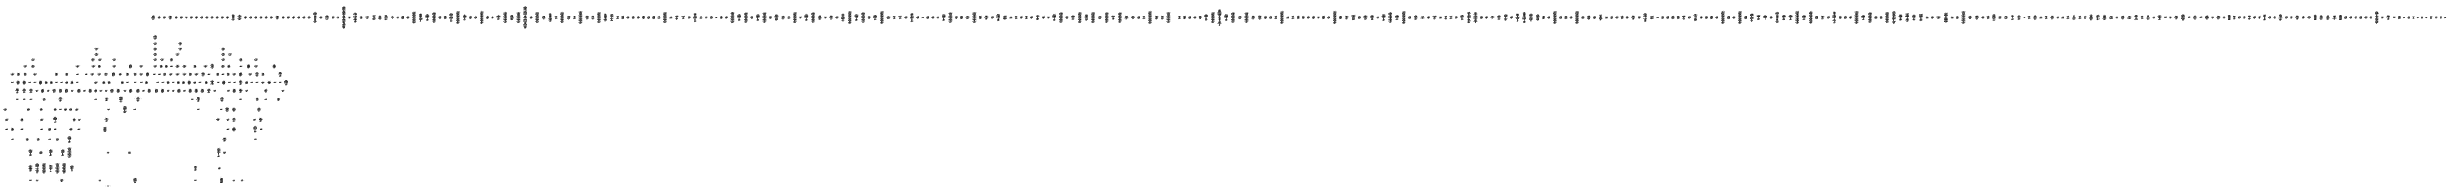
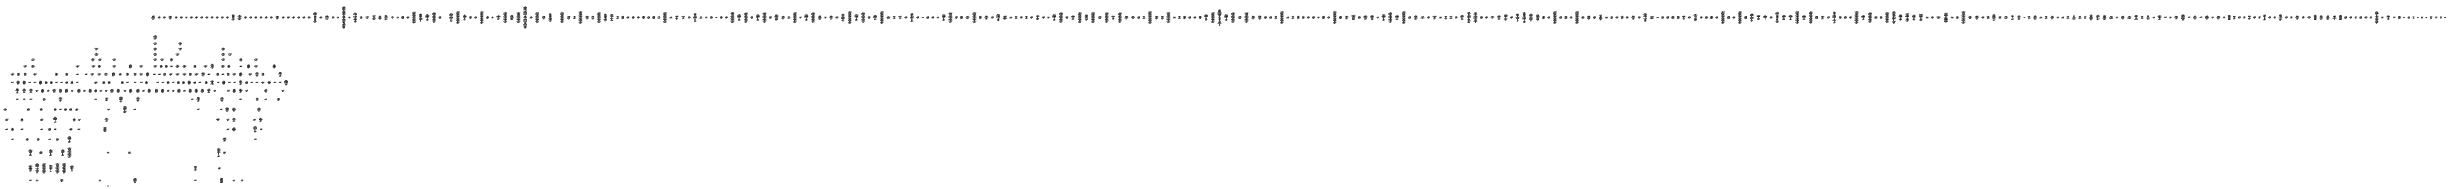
(445, 18) -> none
(556, 18) -> none
none -> (1174, 18)
